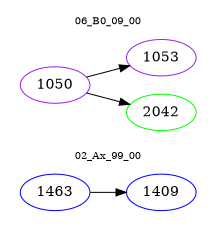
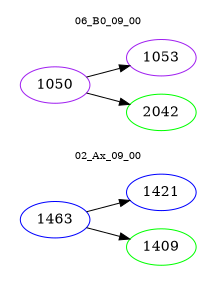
(108, 156) -> (108, 156)
none -> (161, 192)
(161, 192) -> (161, 247)
